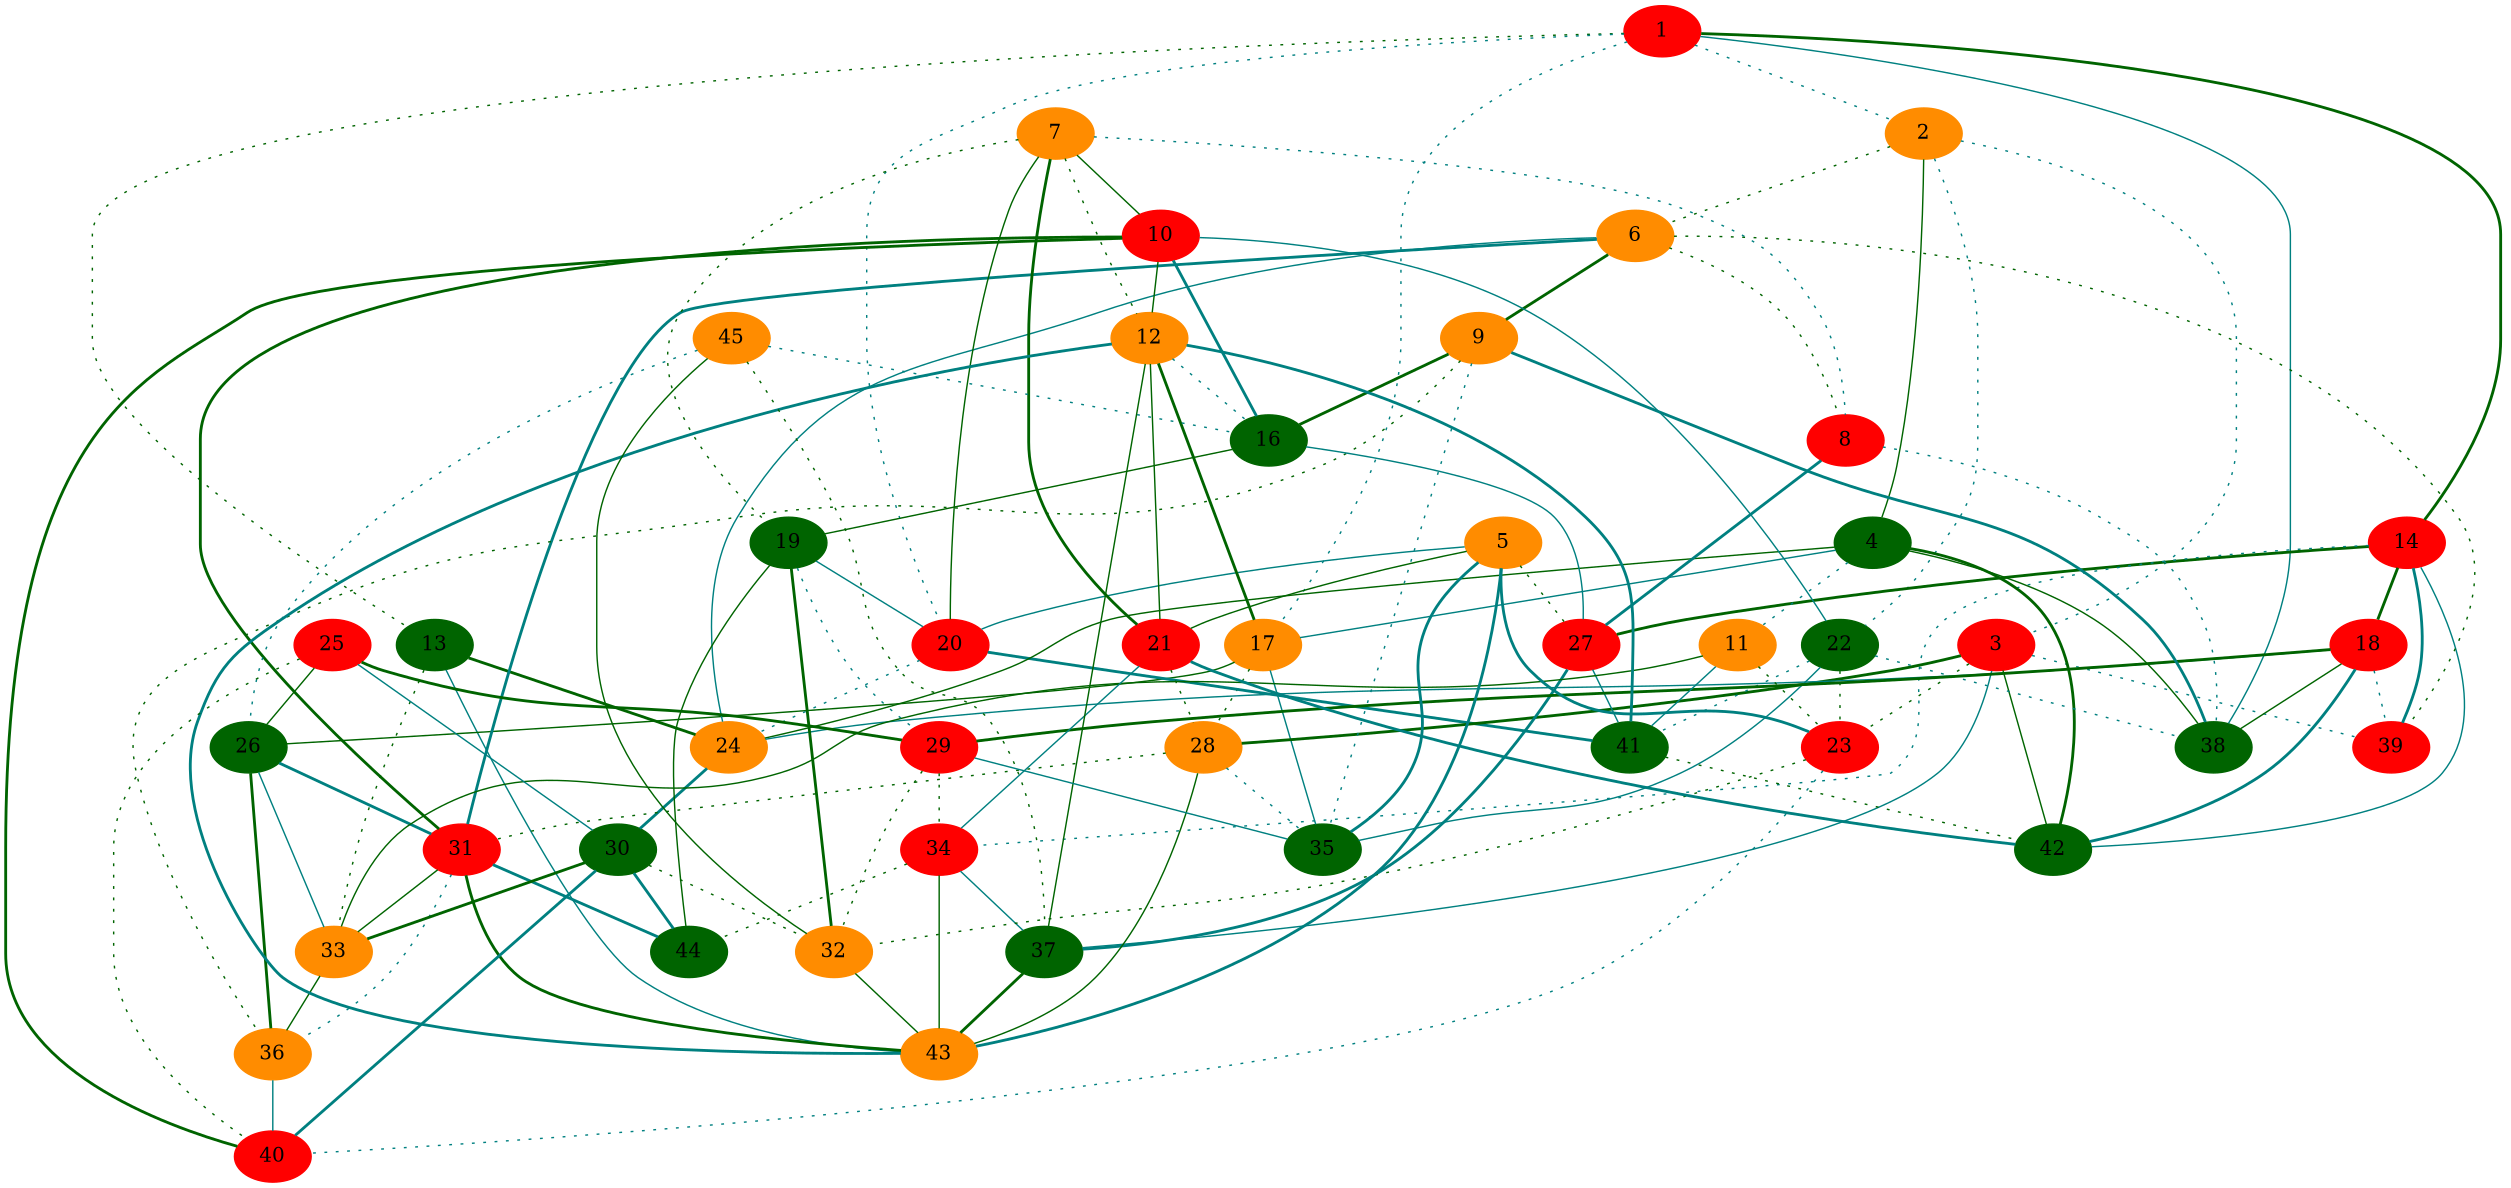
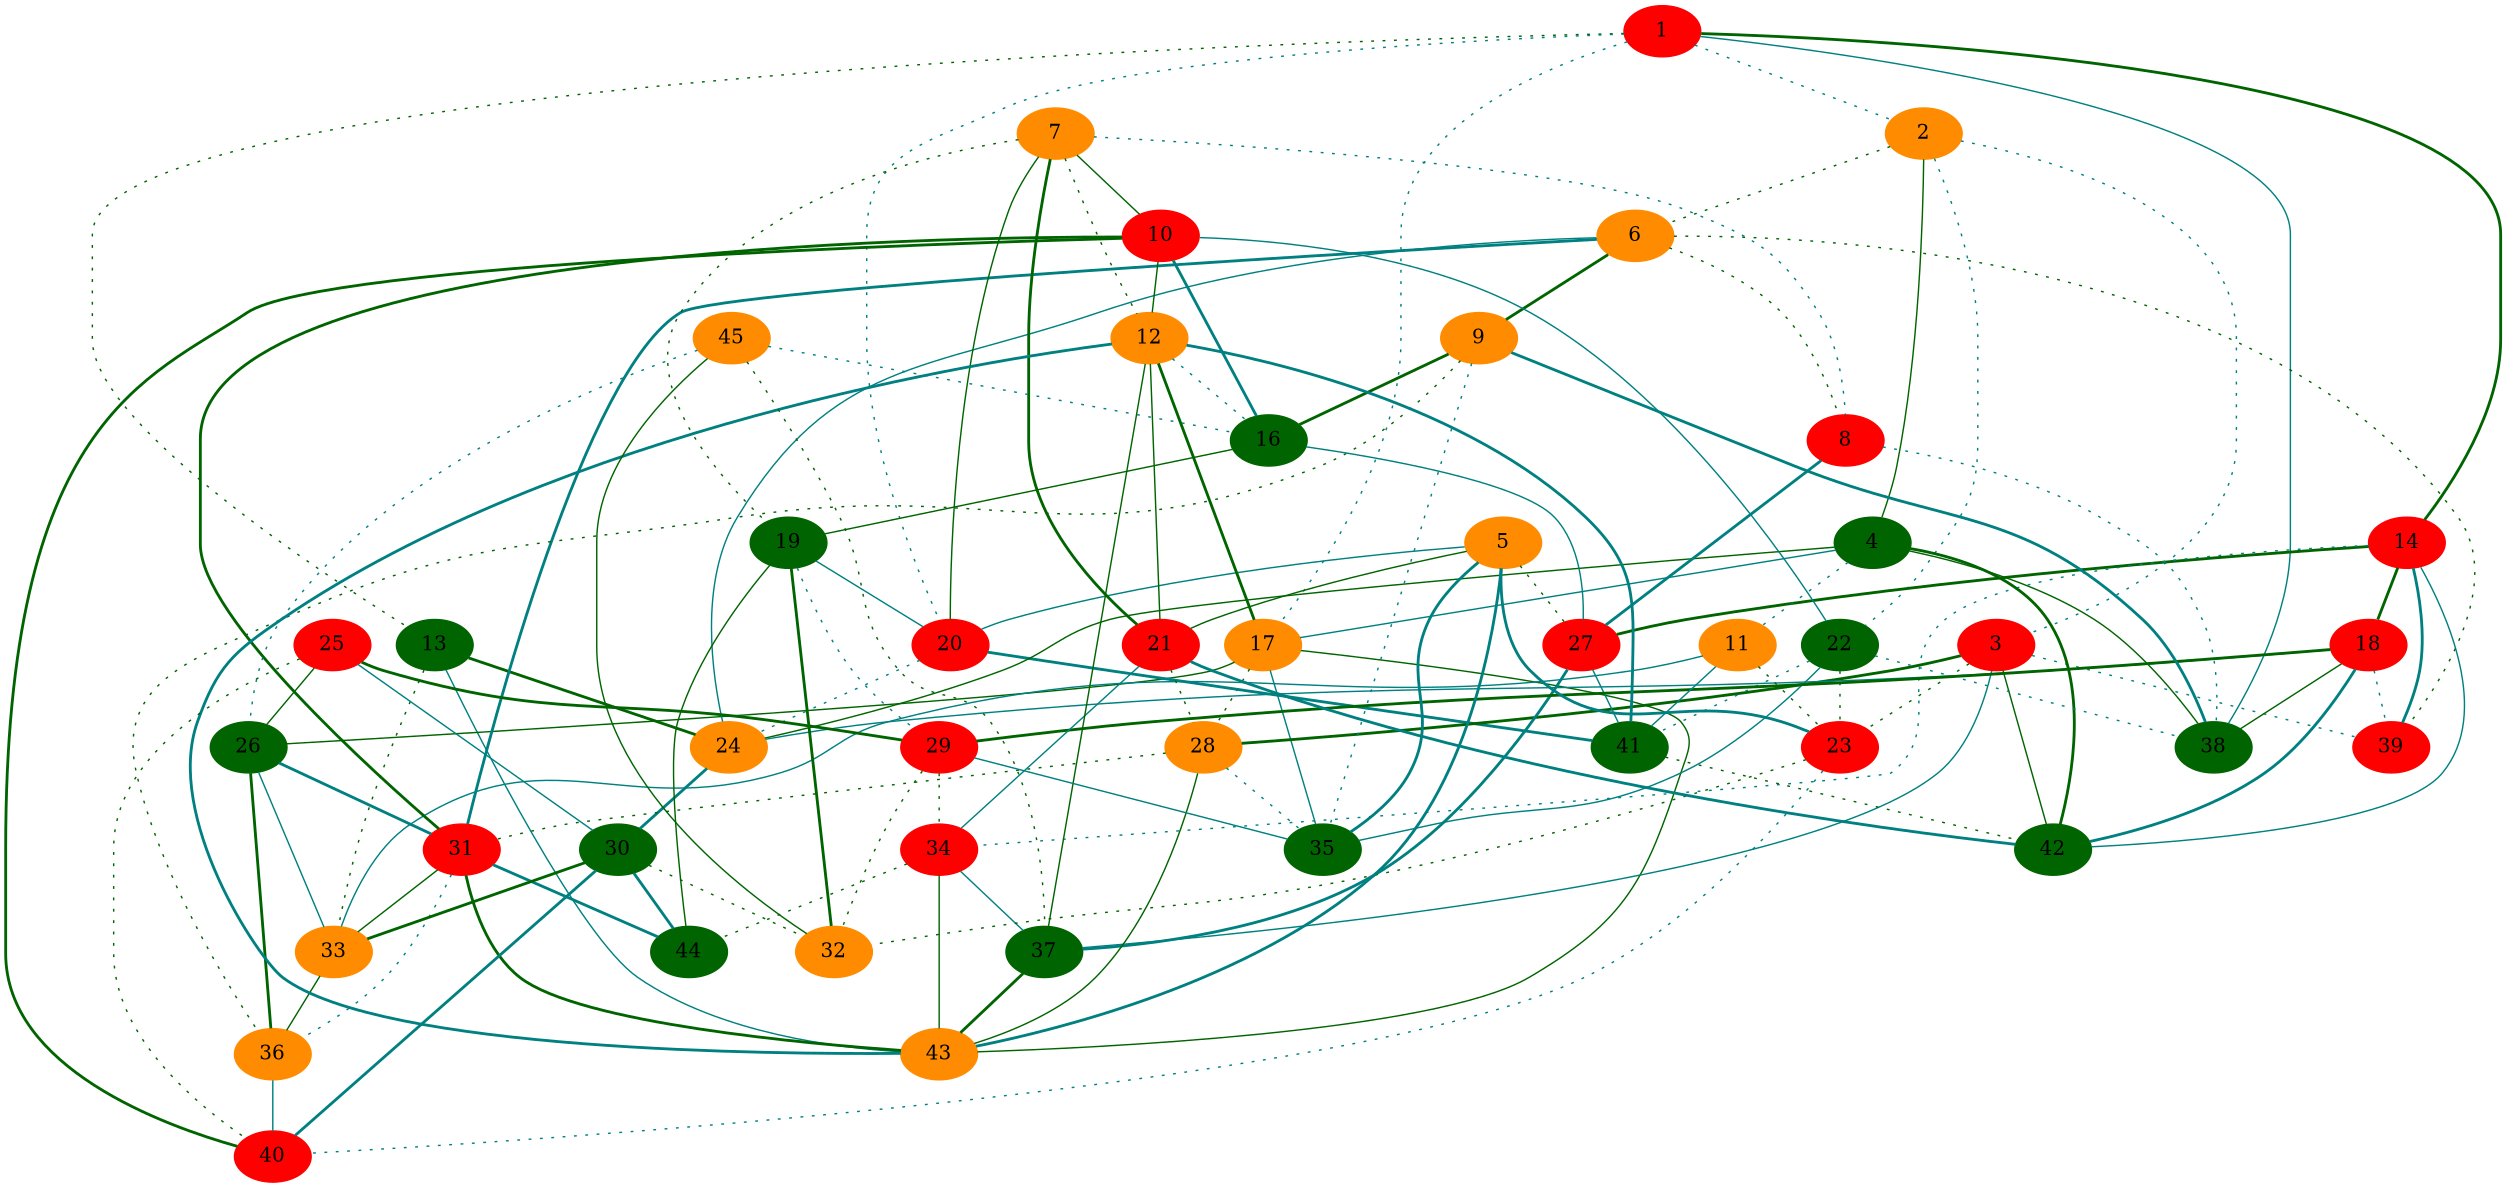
(781, 773) -> (781, 773)
(887, 1003) -> (1589, 936)
